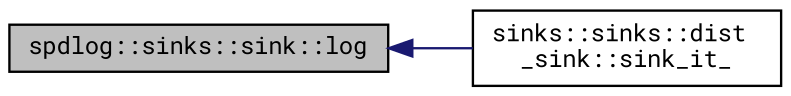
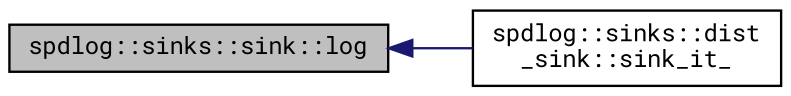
(627, 48) -> (627, 48)
